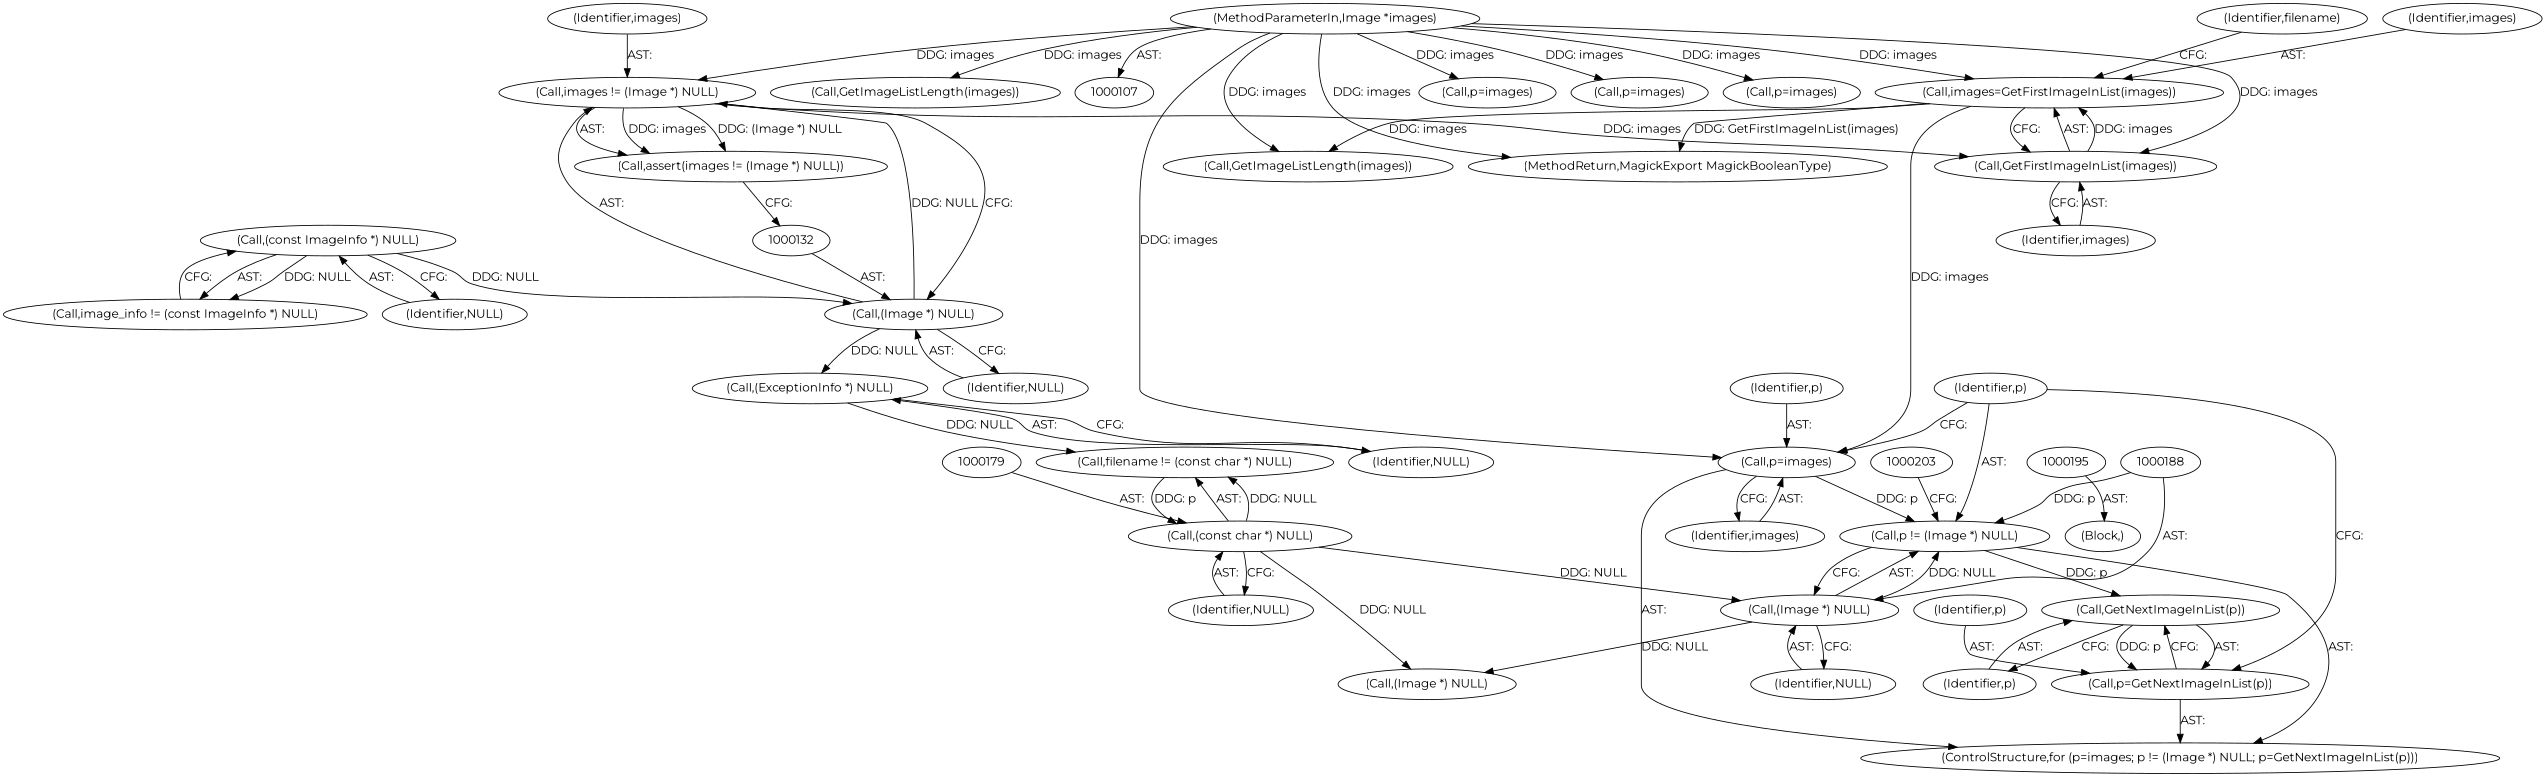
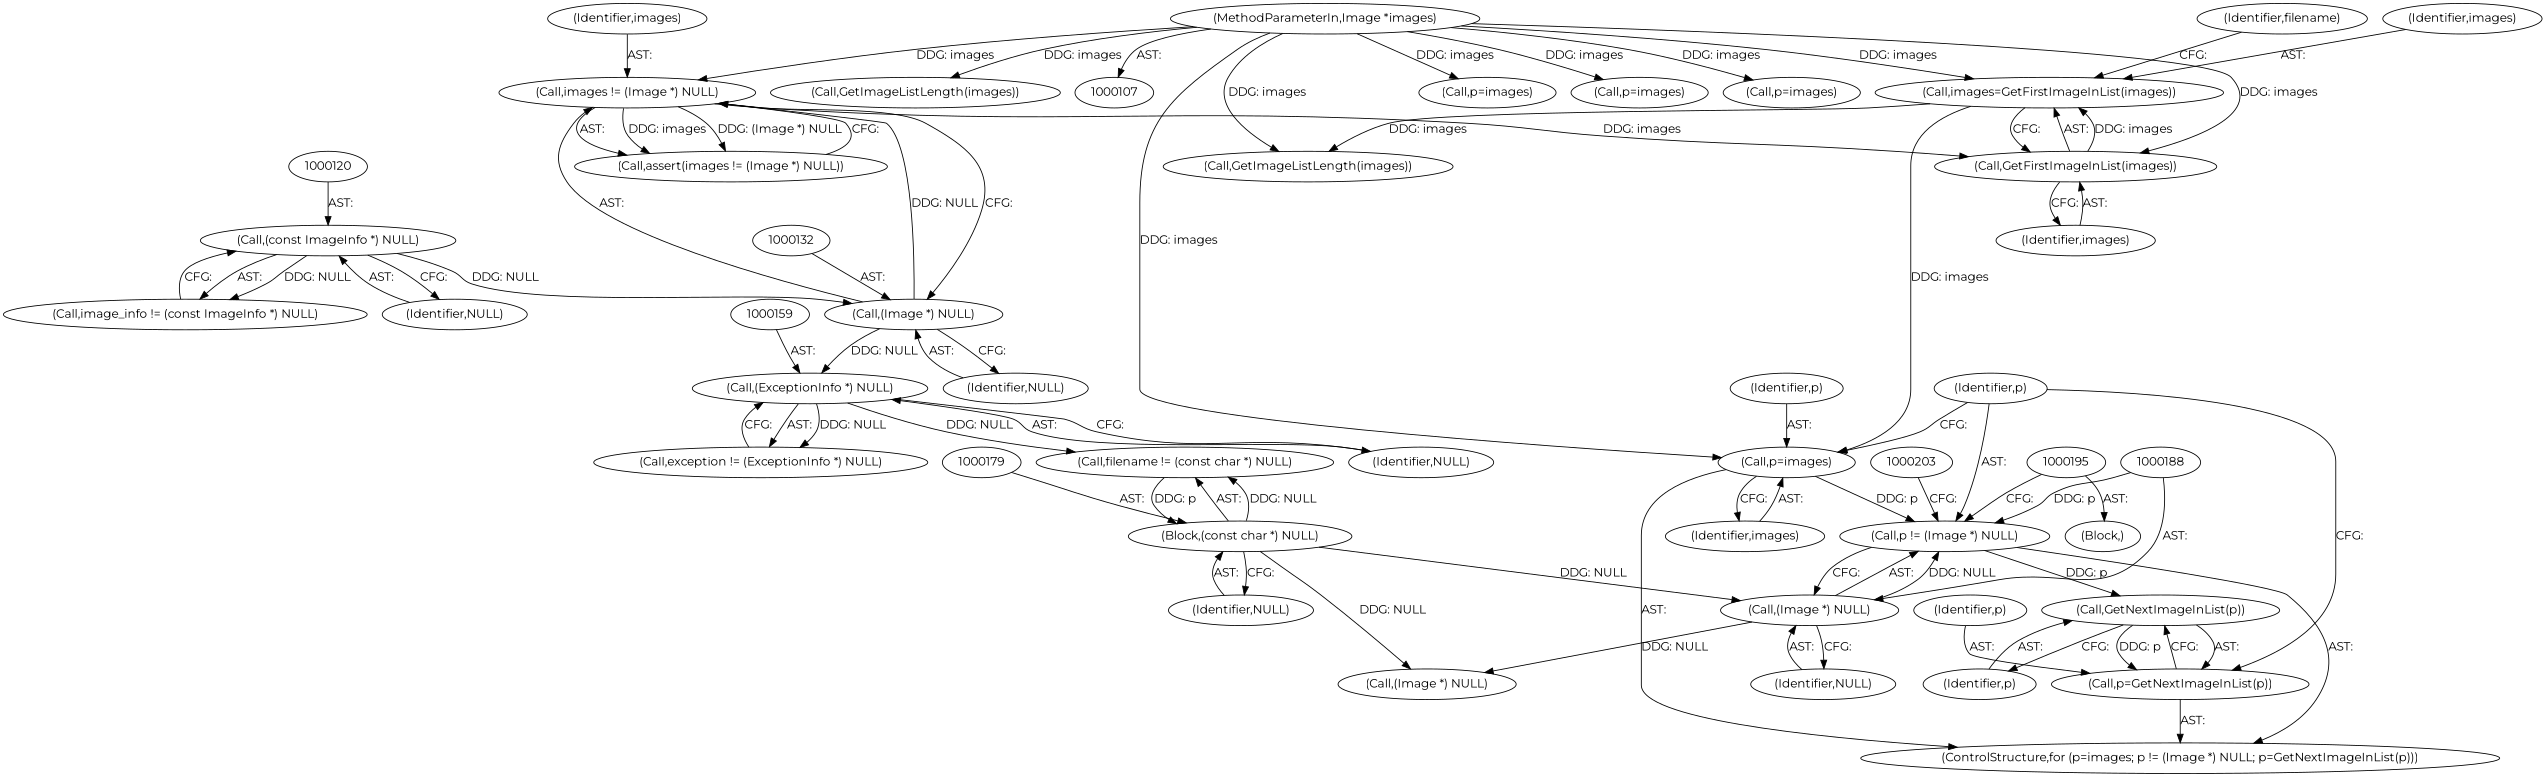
none -> (328, 167)
(1678, 167) -> none
(759, 201) -> (846, 124)
none -> (770, 315)
none -> (761, 462)
none -> (2006, 493)
(1240, 536) -> (1240, 536)
